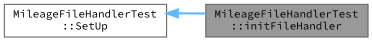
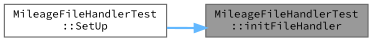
(192, 13) -> (181, 28)
